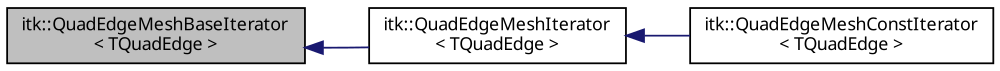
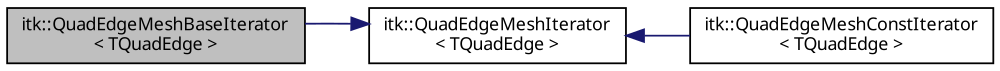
(346, 48) -> (328, 24)
